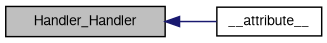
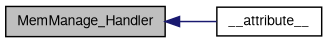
(85, 22) -> (85, 22)
